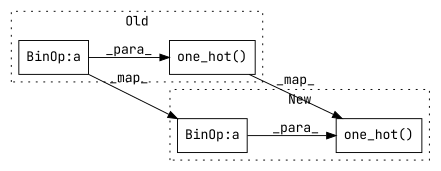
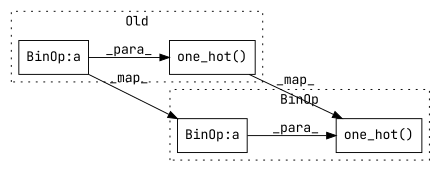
(300, 100) -> (300, 100)
